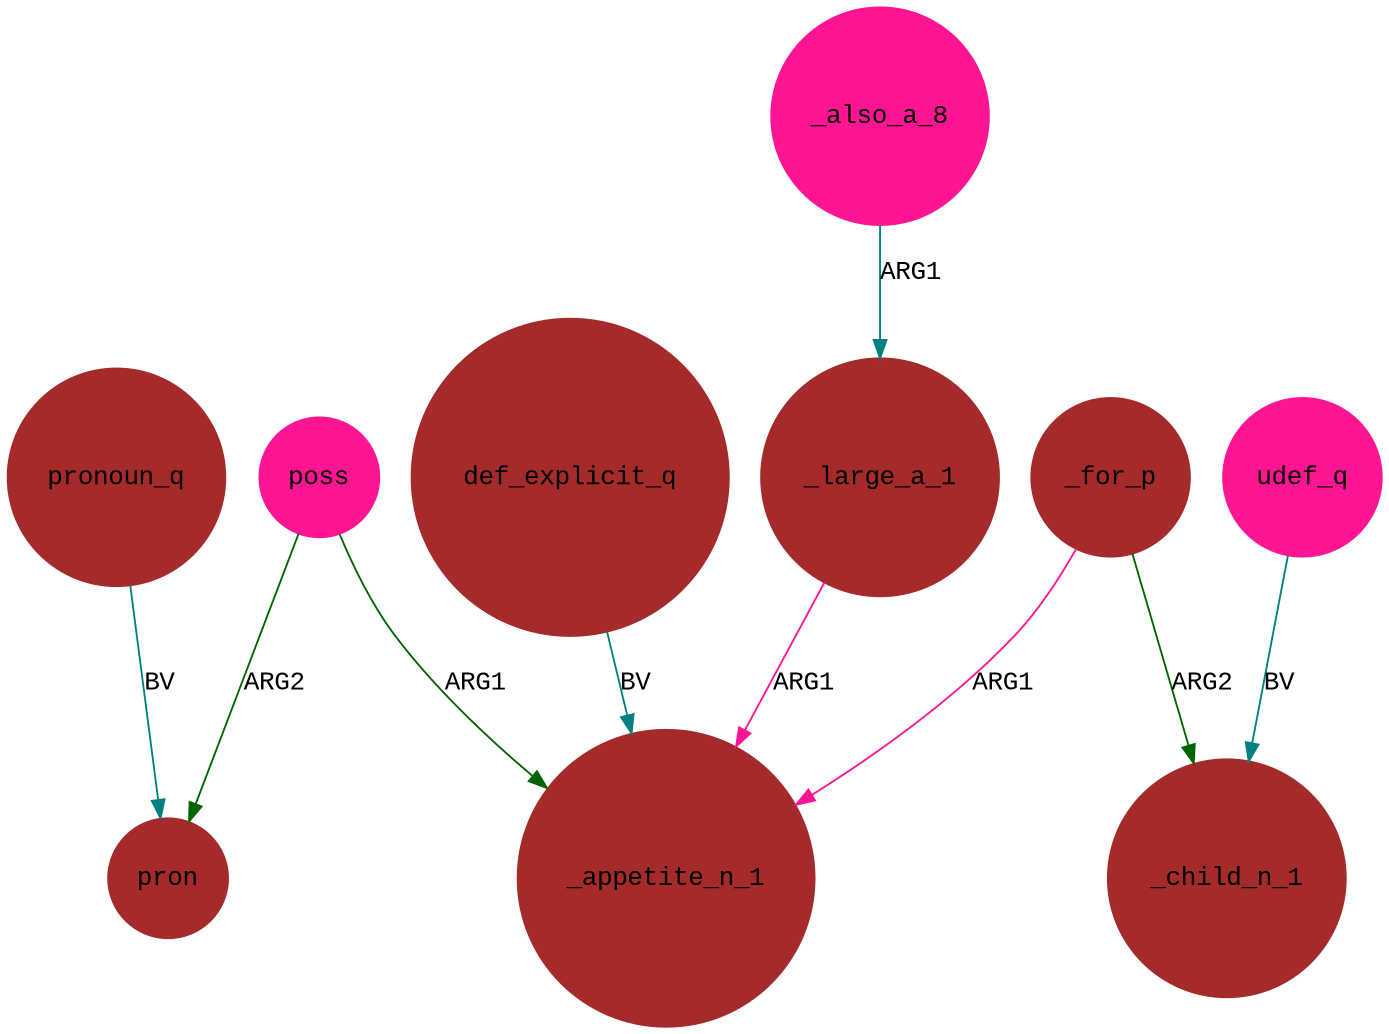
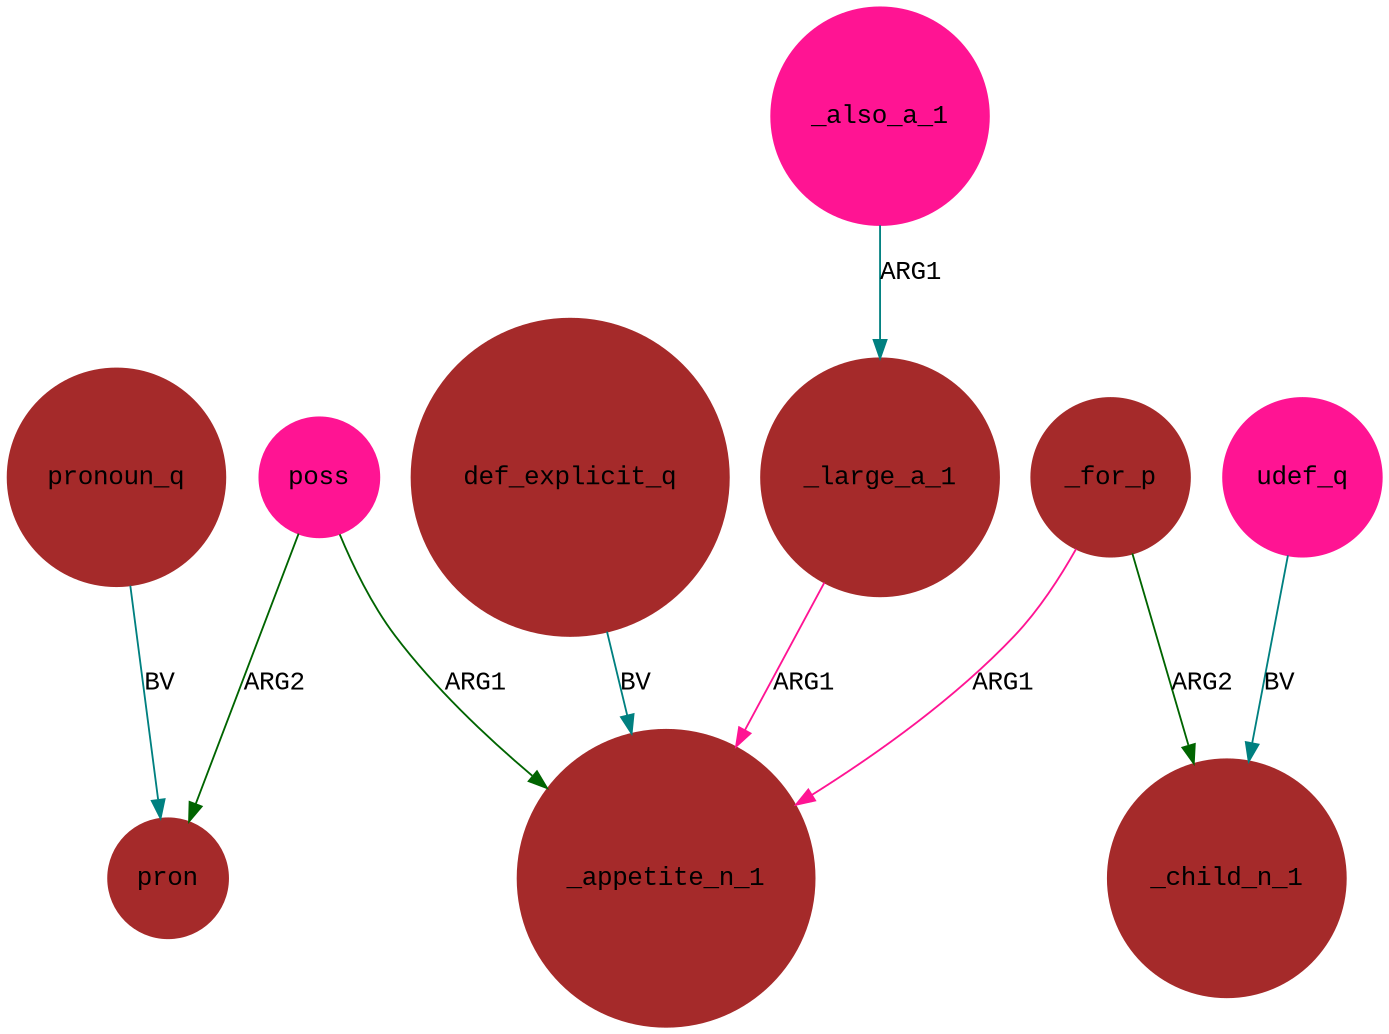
(880, 116) -> (880, 116)
